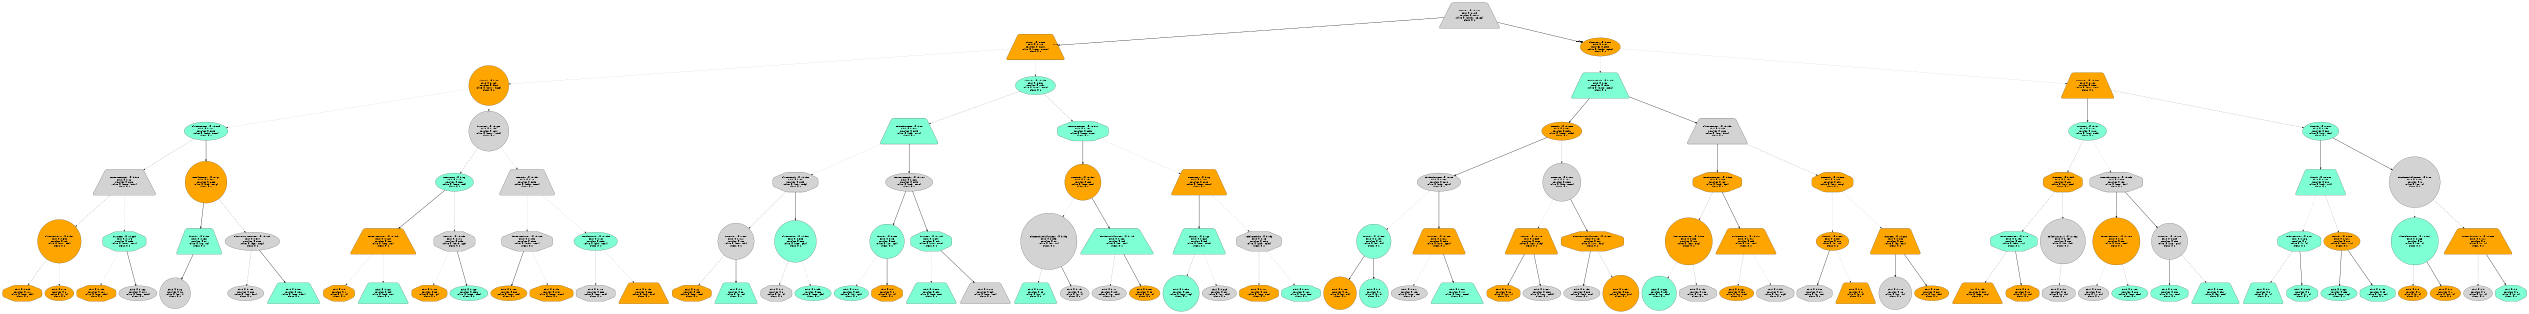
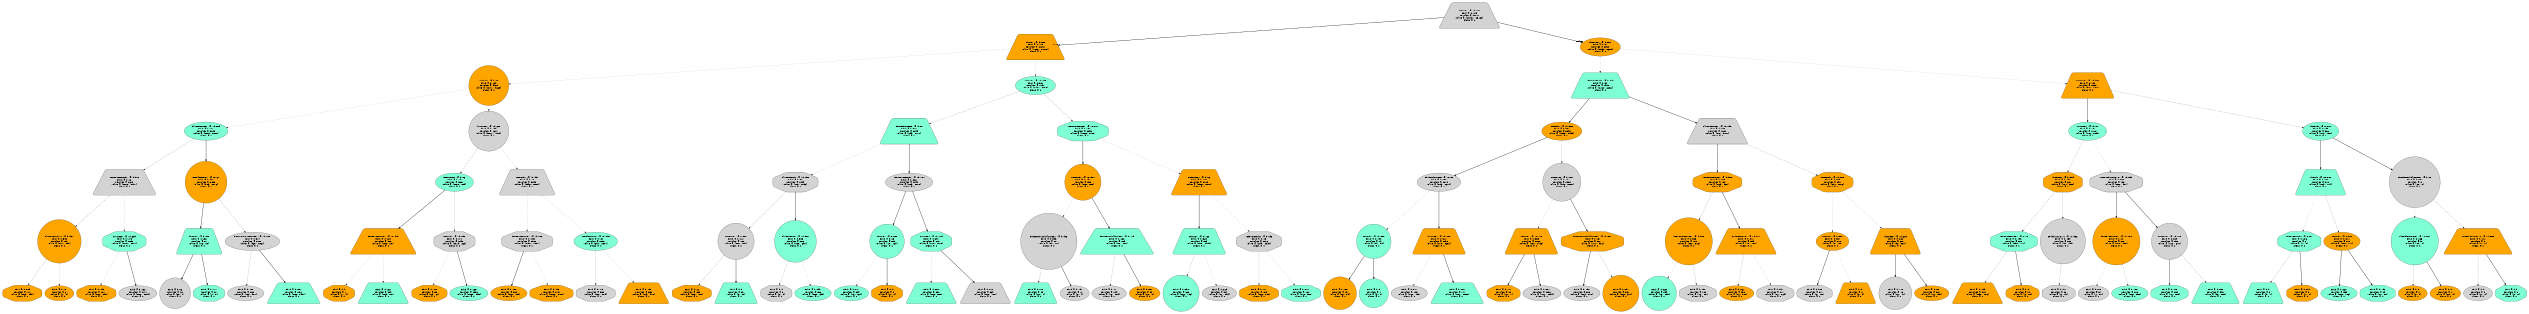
none -> (209, 293)
(1977, 293) -> (1977, 293)
(2302, 293) -> (2302, 293)
